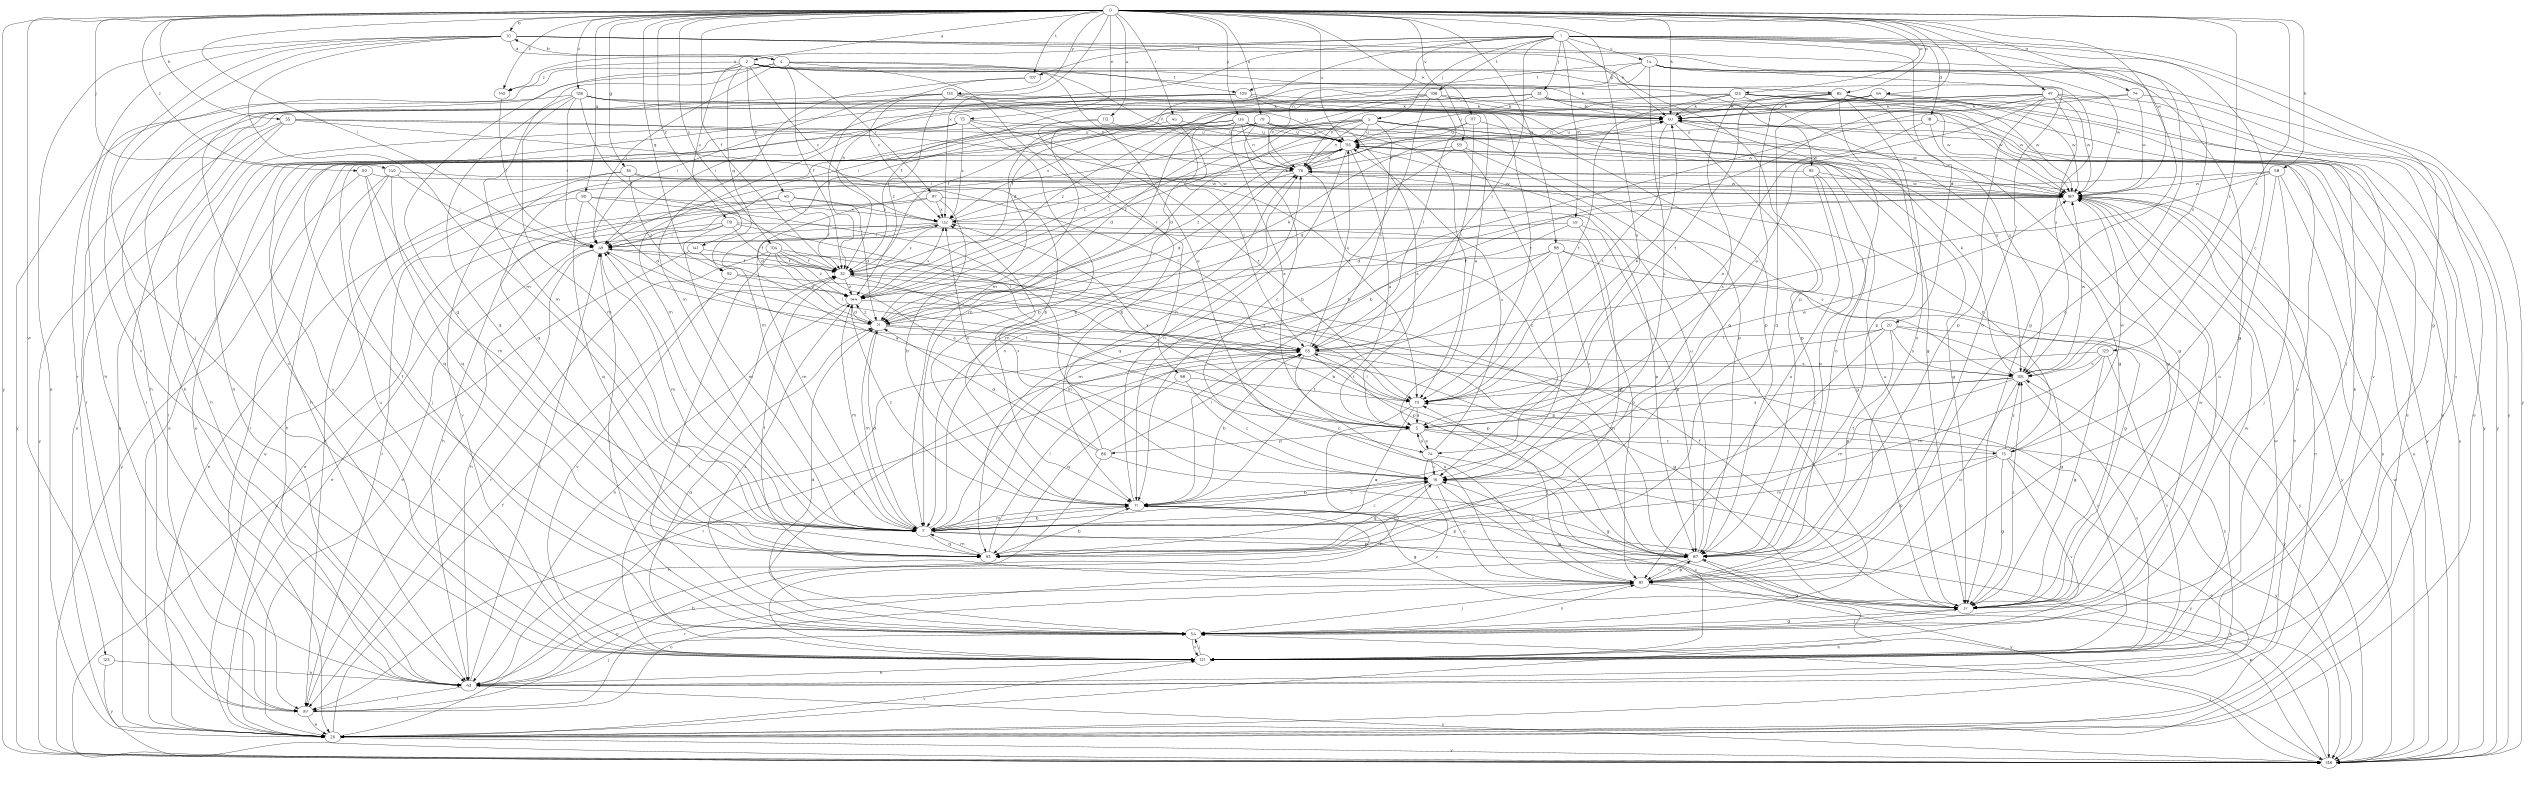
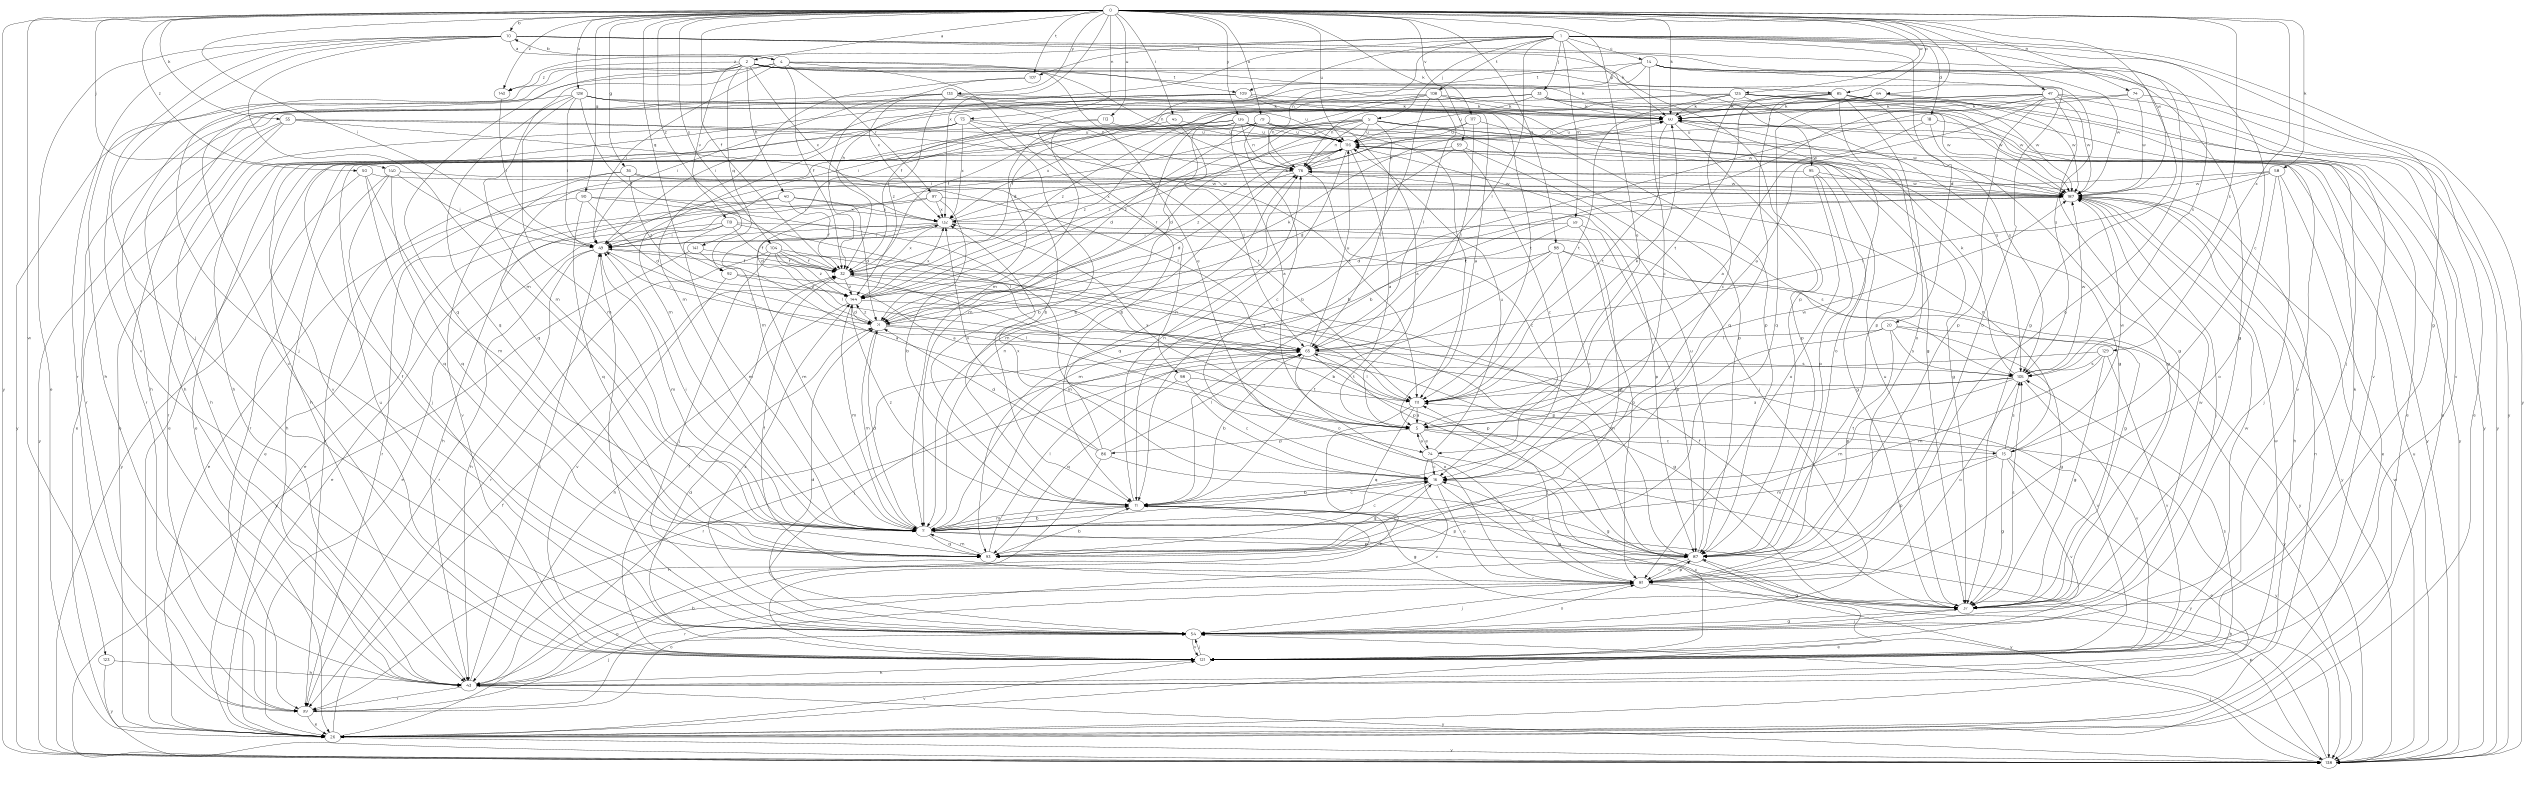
none -> (354, 395)
(1701, 465) -> none
